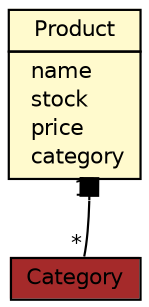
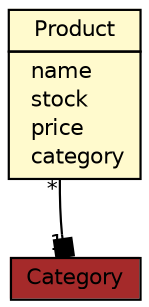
(88, 229) -> (60, 206)
